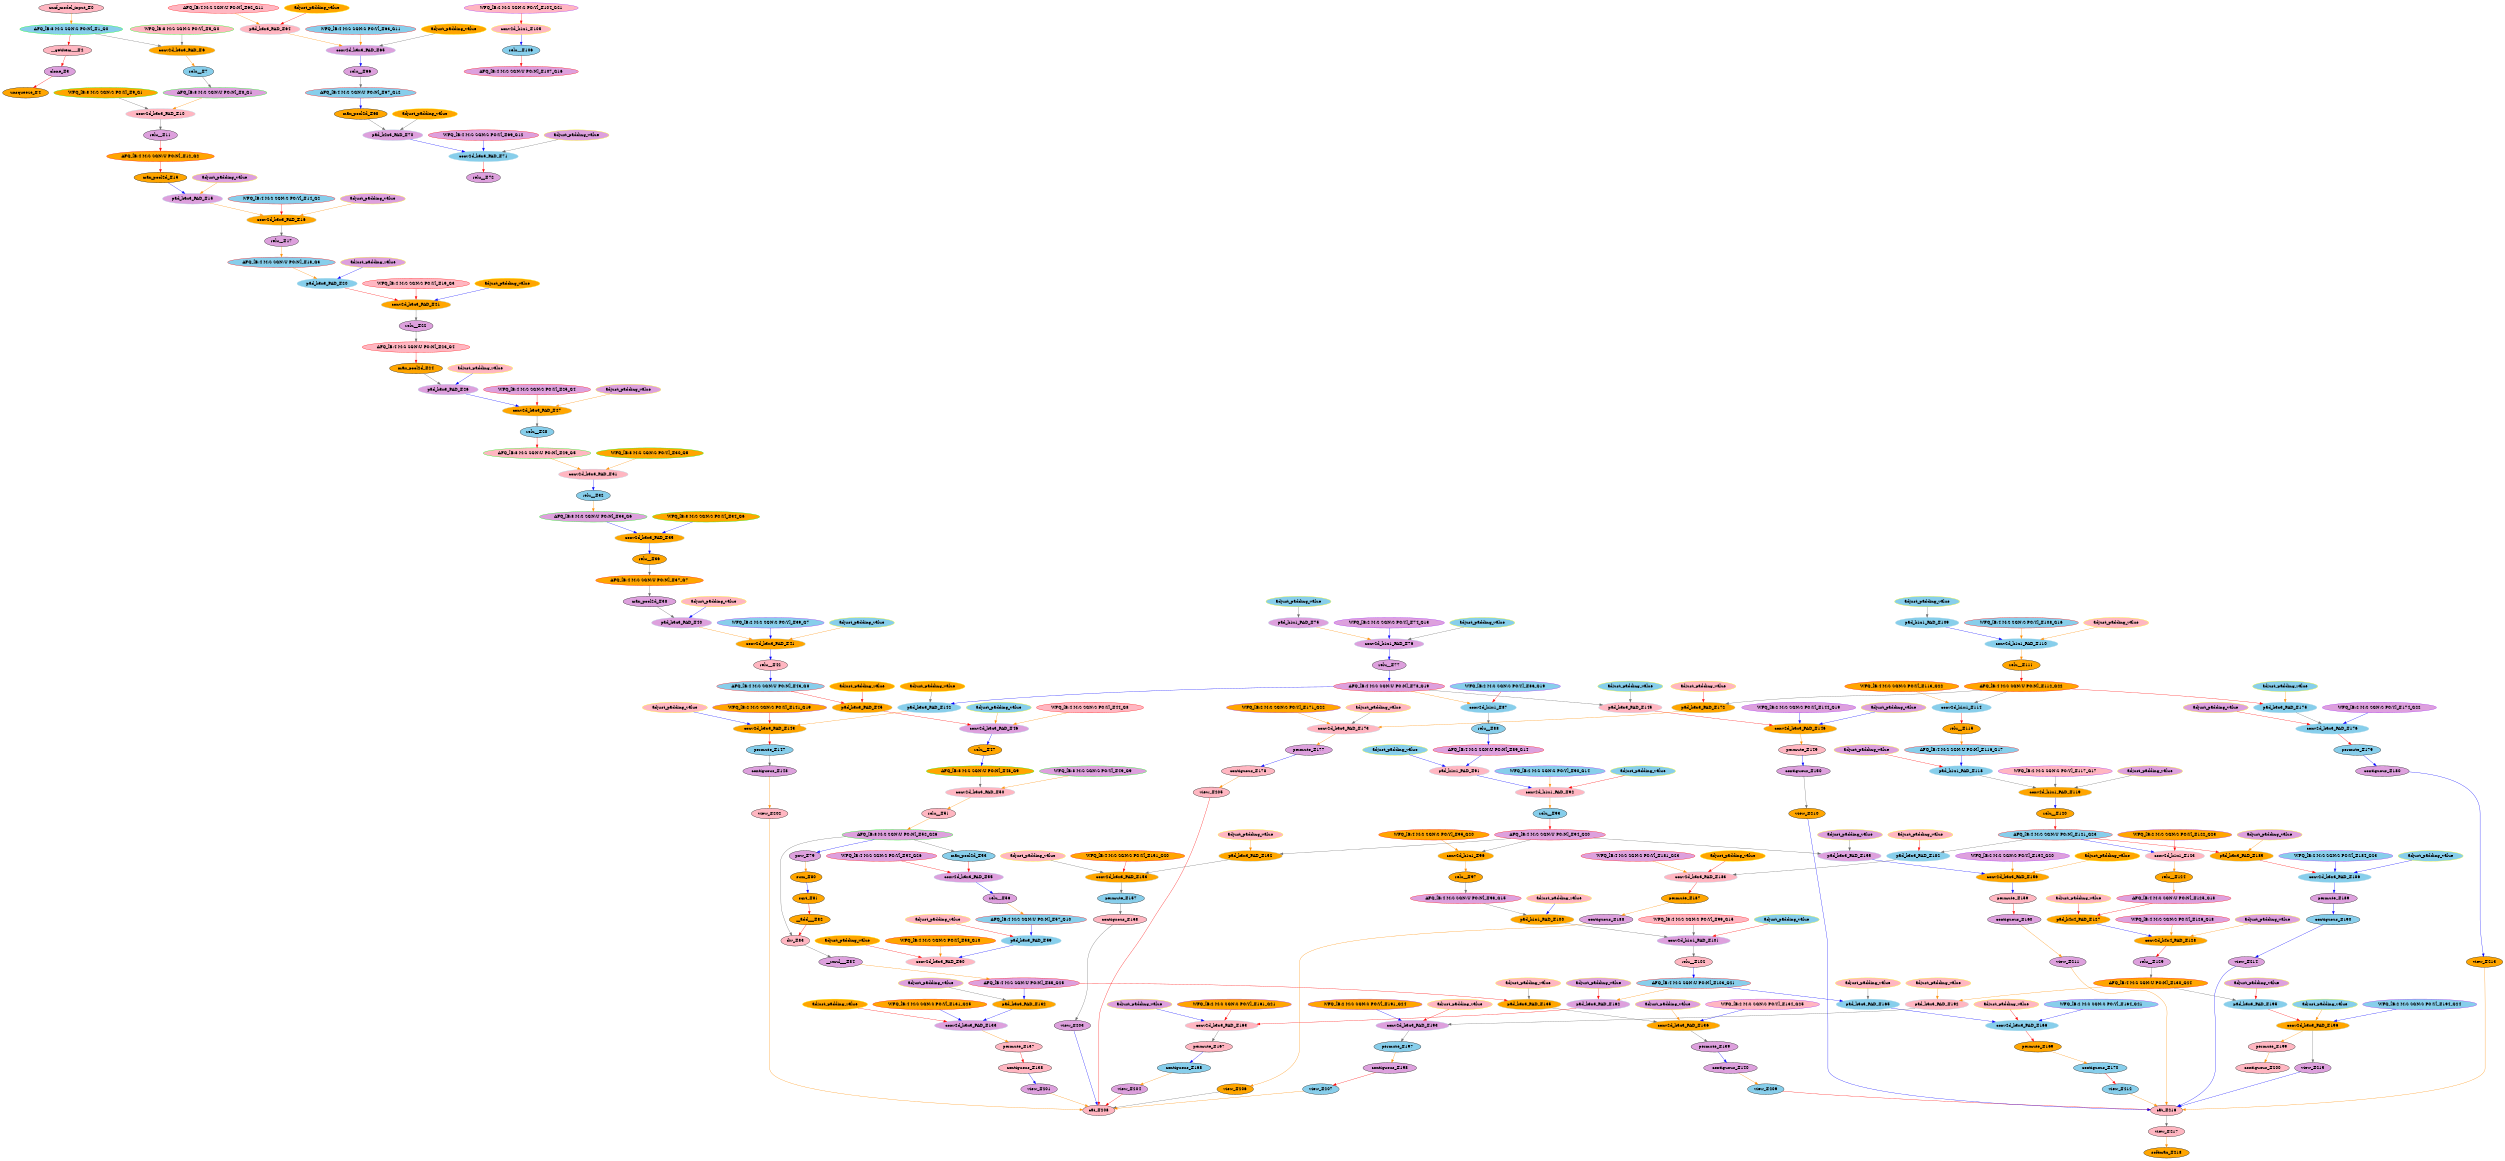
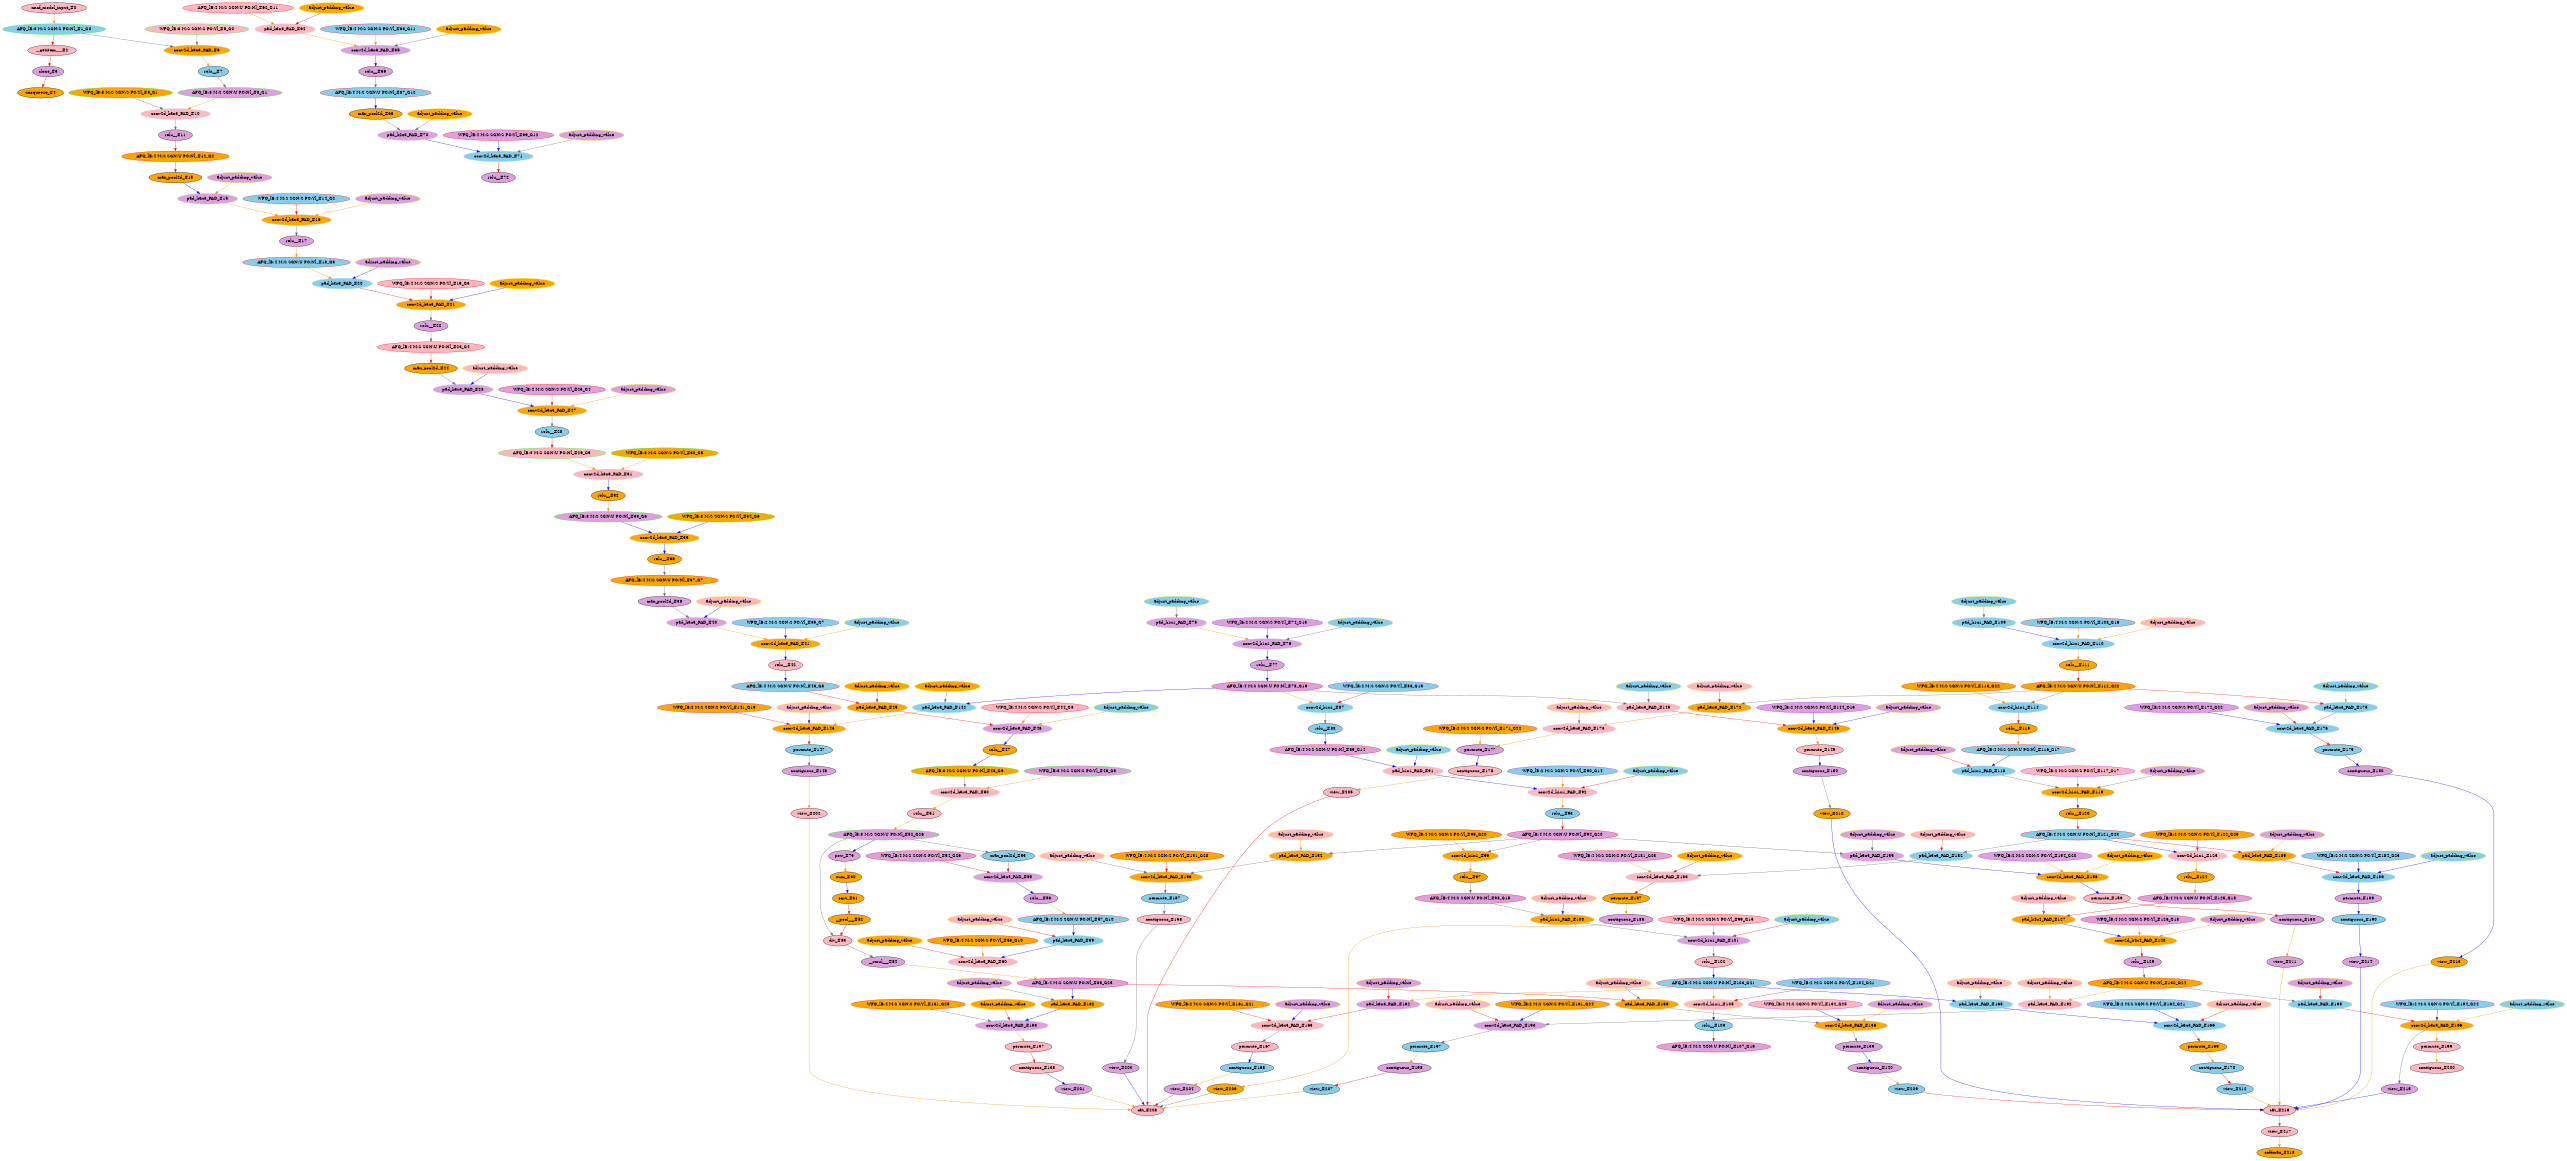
(521, 8) -> (1833, 983)
(593, 496) -> (608, 496)
(1312, 718) -> (1480, 738)
(810, 920) -> (849, 920)
none -> (1714, 992)
(949, 1014) -> (960, 1015)
